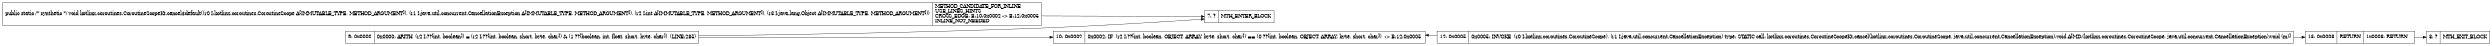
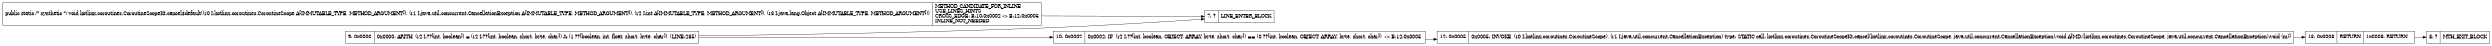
(1246, 16) -> (1246, 16)
(1433, 35) -> (1430, 39)
